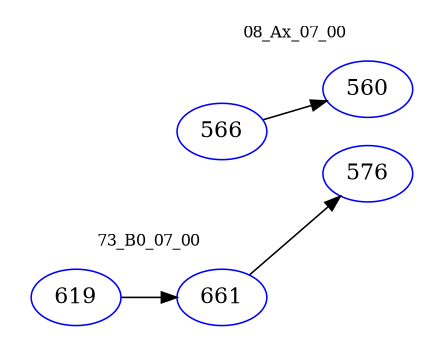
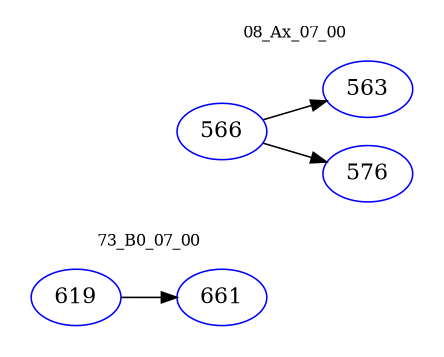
(368, 89) -> (368, 89)
(289, 241) -> (287, 150)
